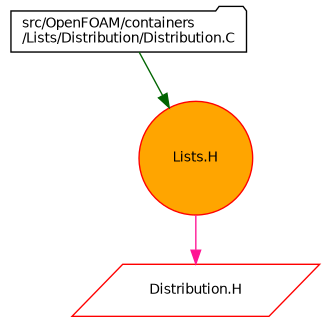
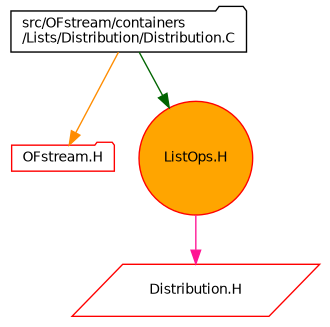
(129, 31) -> (129, 31)
none -> (63, 158)
(196, 158) -> (196, 158)
